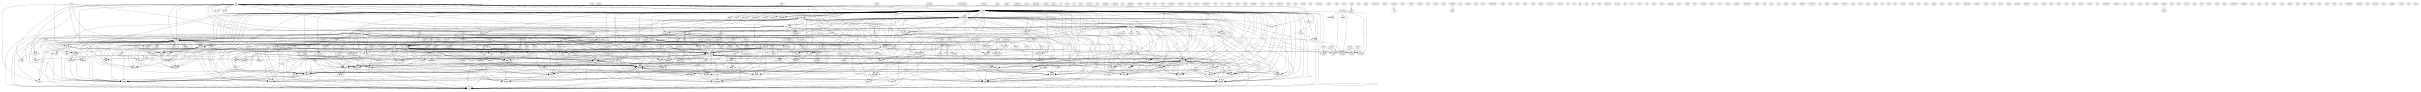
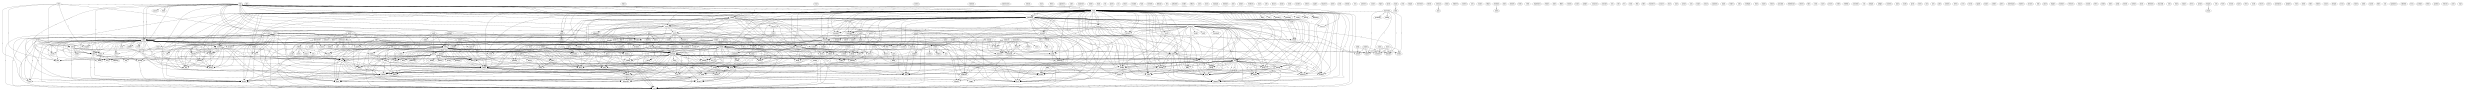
(747, 43) -> (648, 36)
